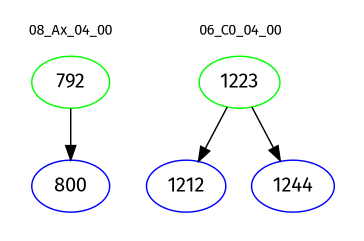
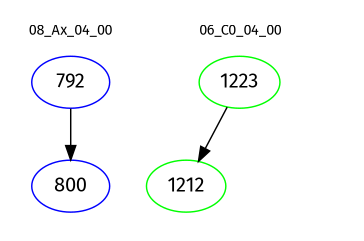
(71, 82) -> (71, 82)
(186, 186) -> (186, 186)
(293, 186) -> none
